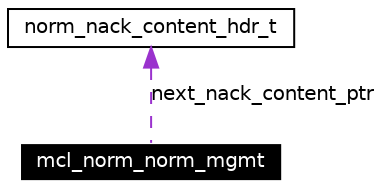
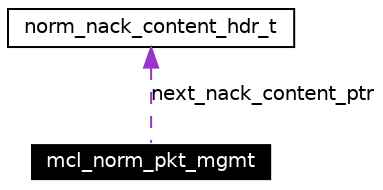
(151, 162) -> (151, 162)
